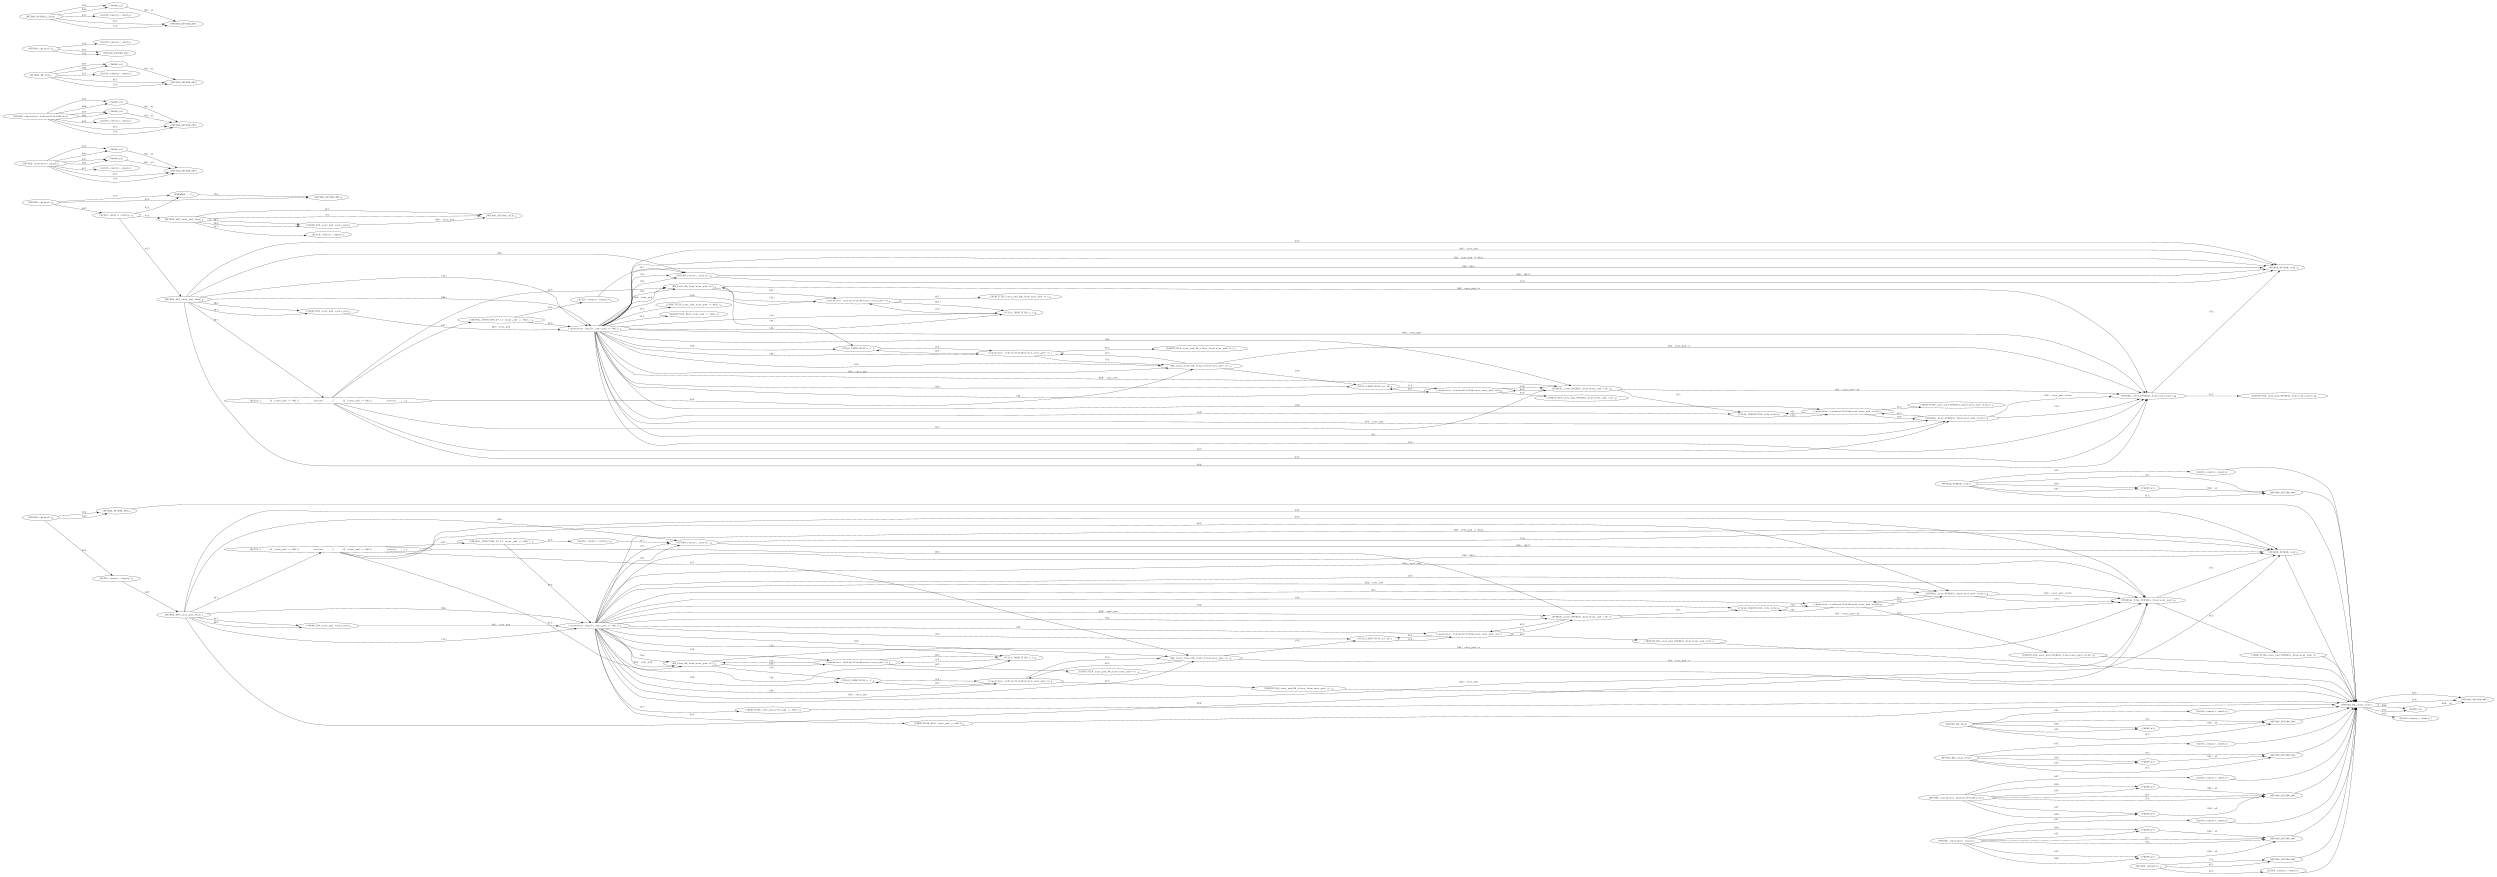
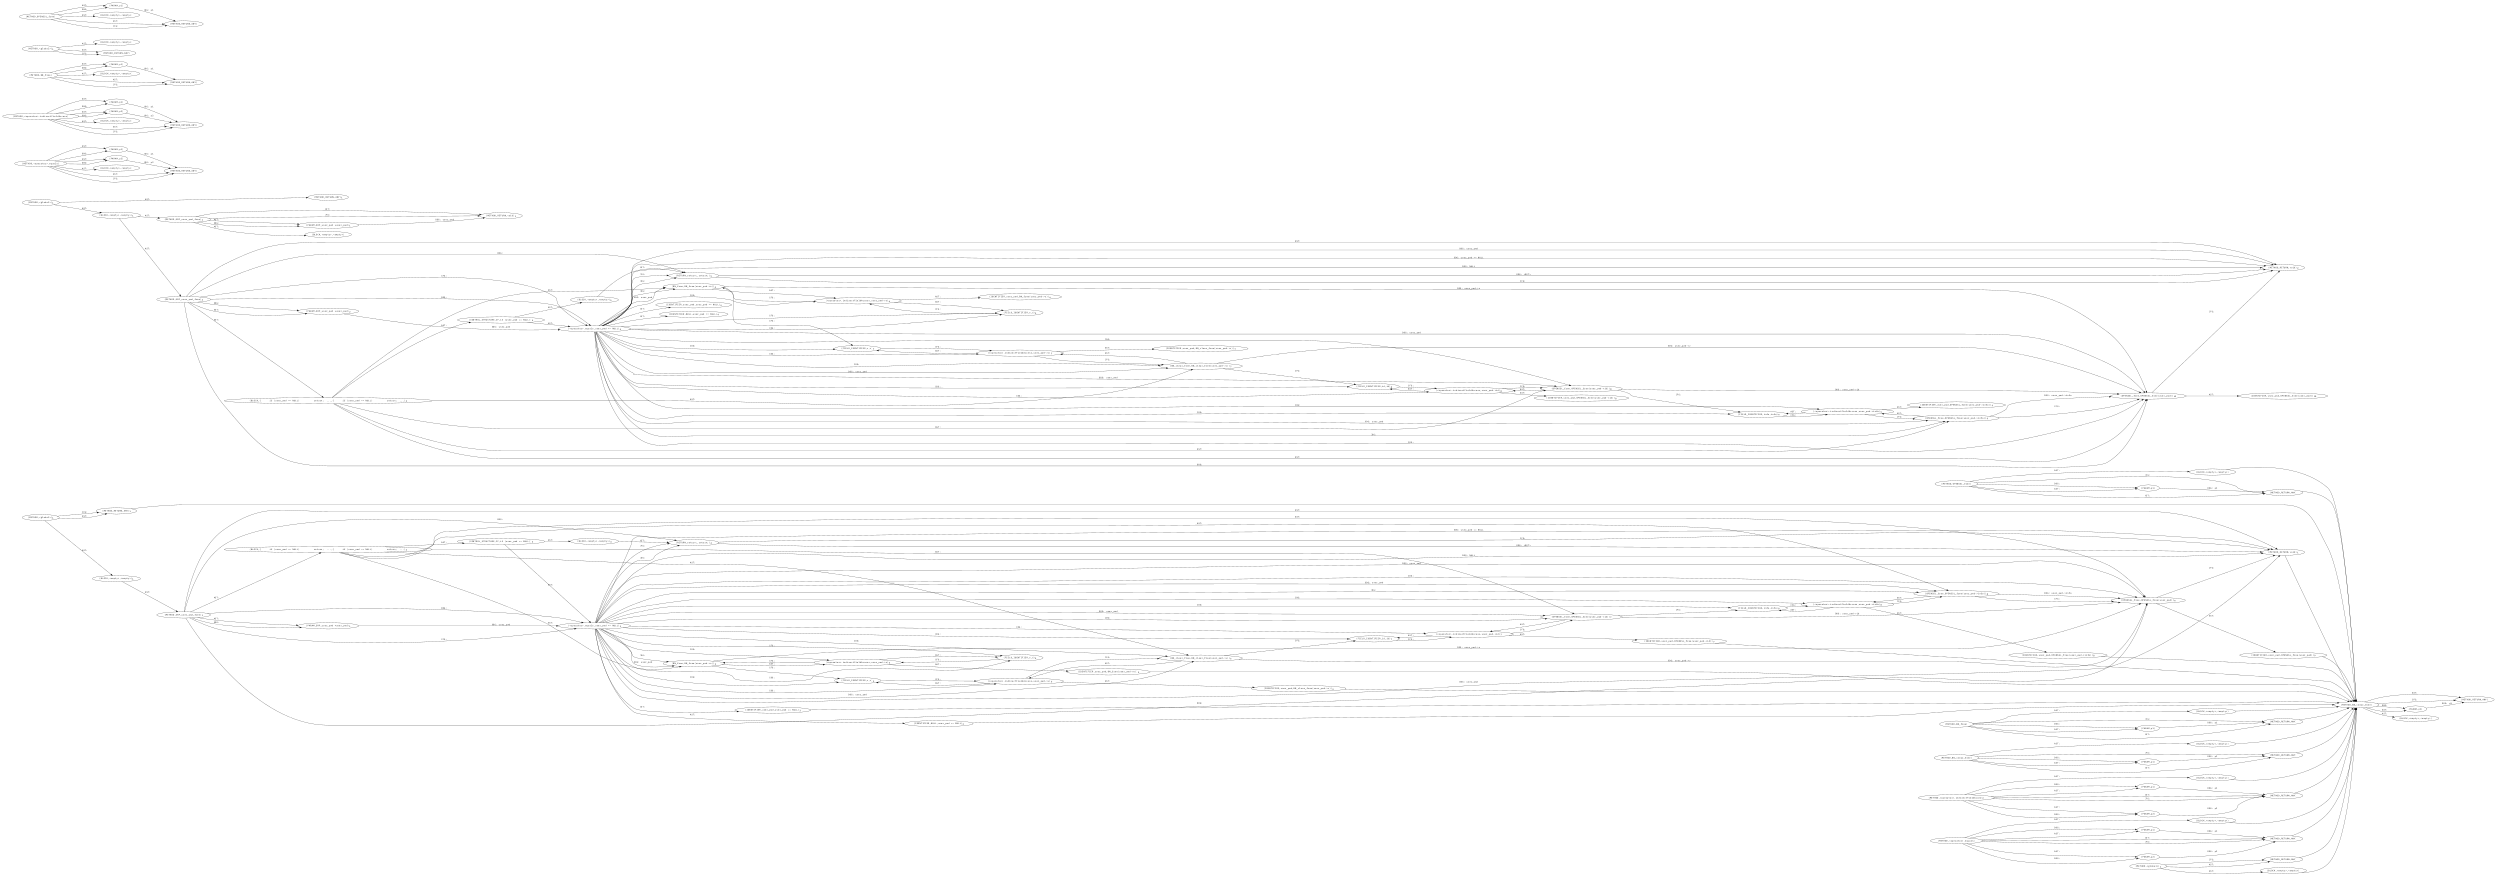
(184, 195) -> none
